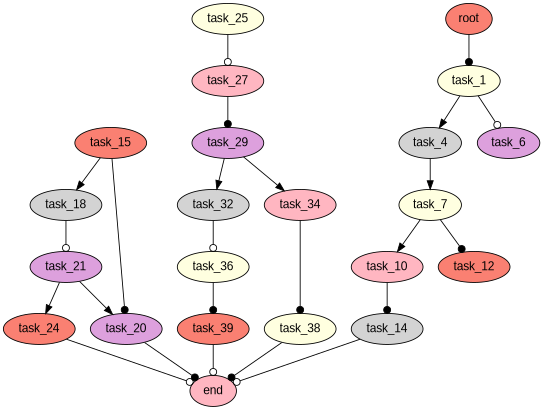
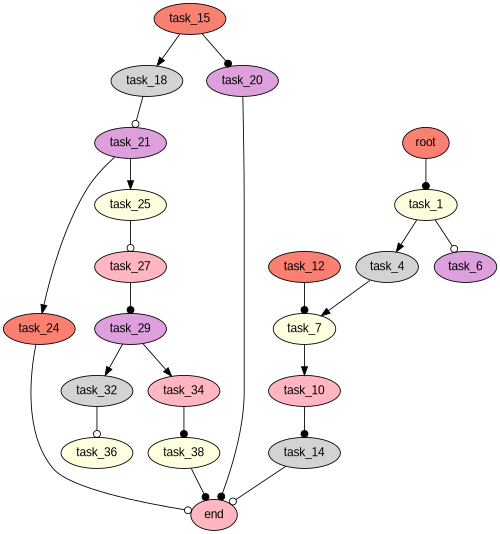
(450, 233) -> (304, 295)
(93, 295) -> (131, 170)
(213, 329) -> none
